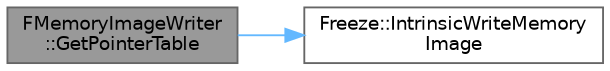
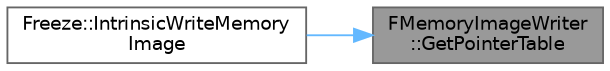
(261, 35) -> (330, 35)
